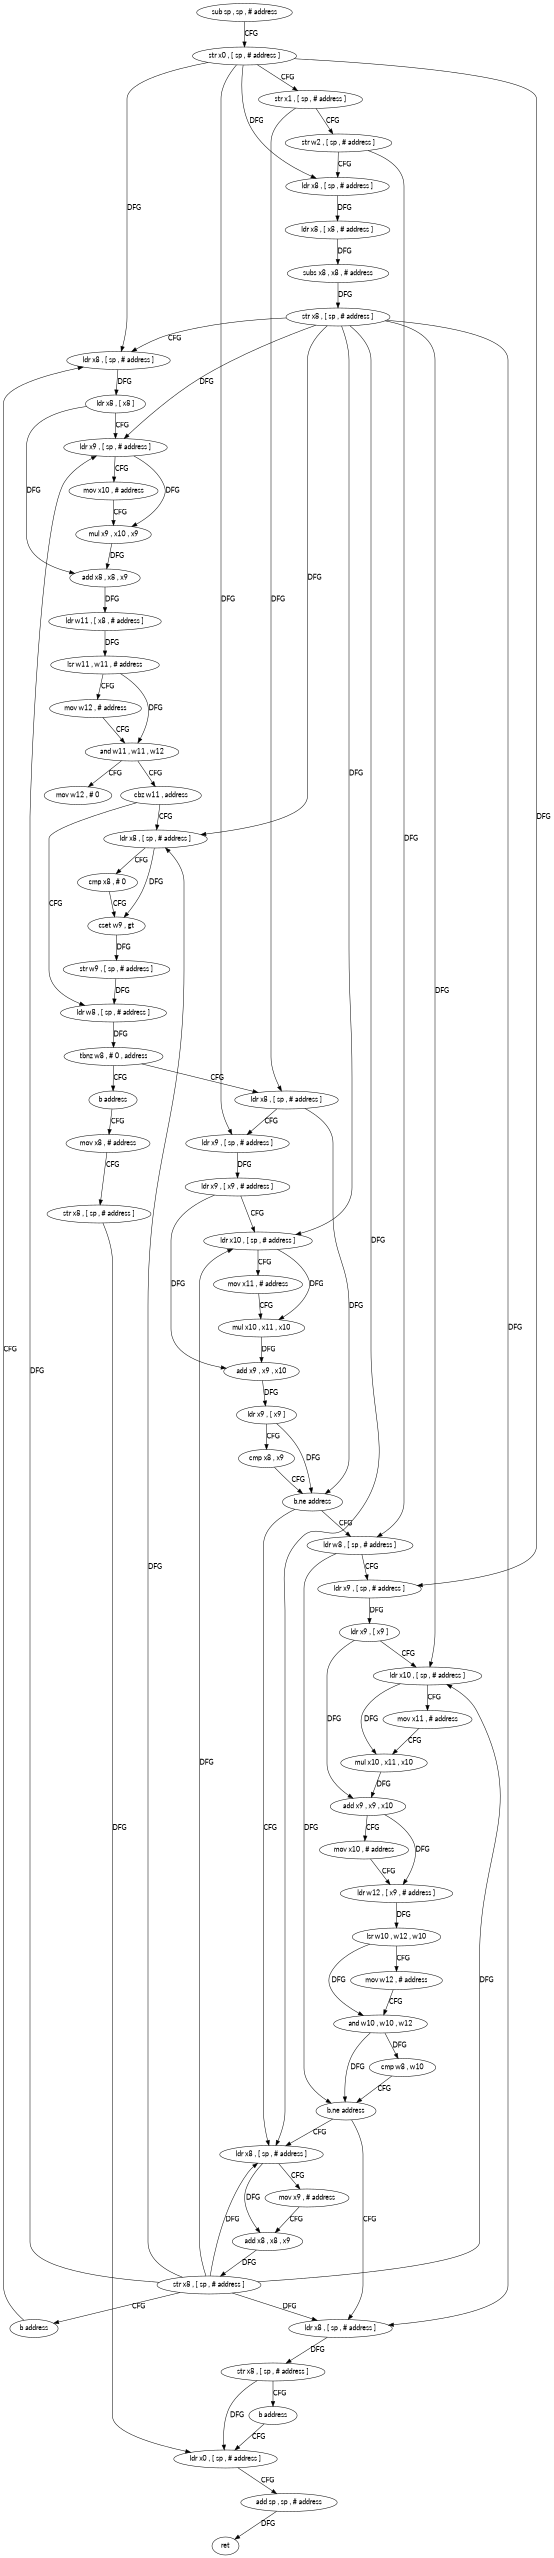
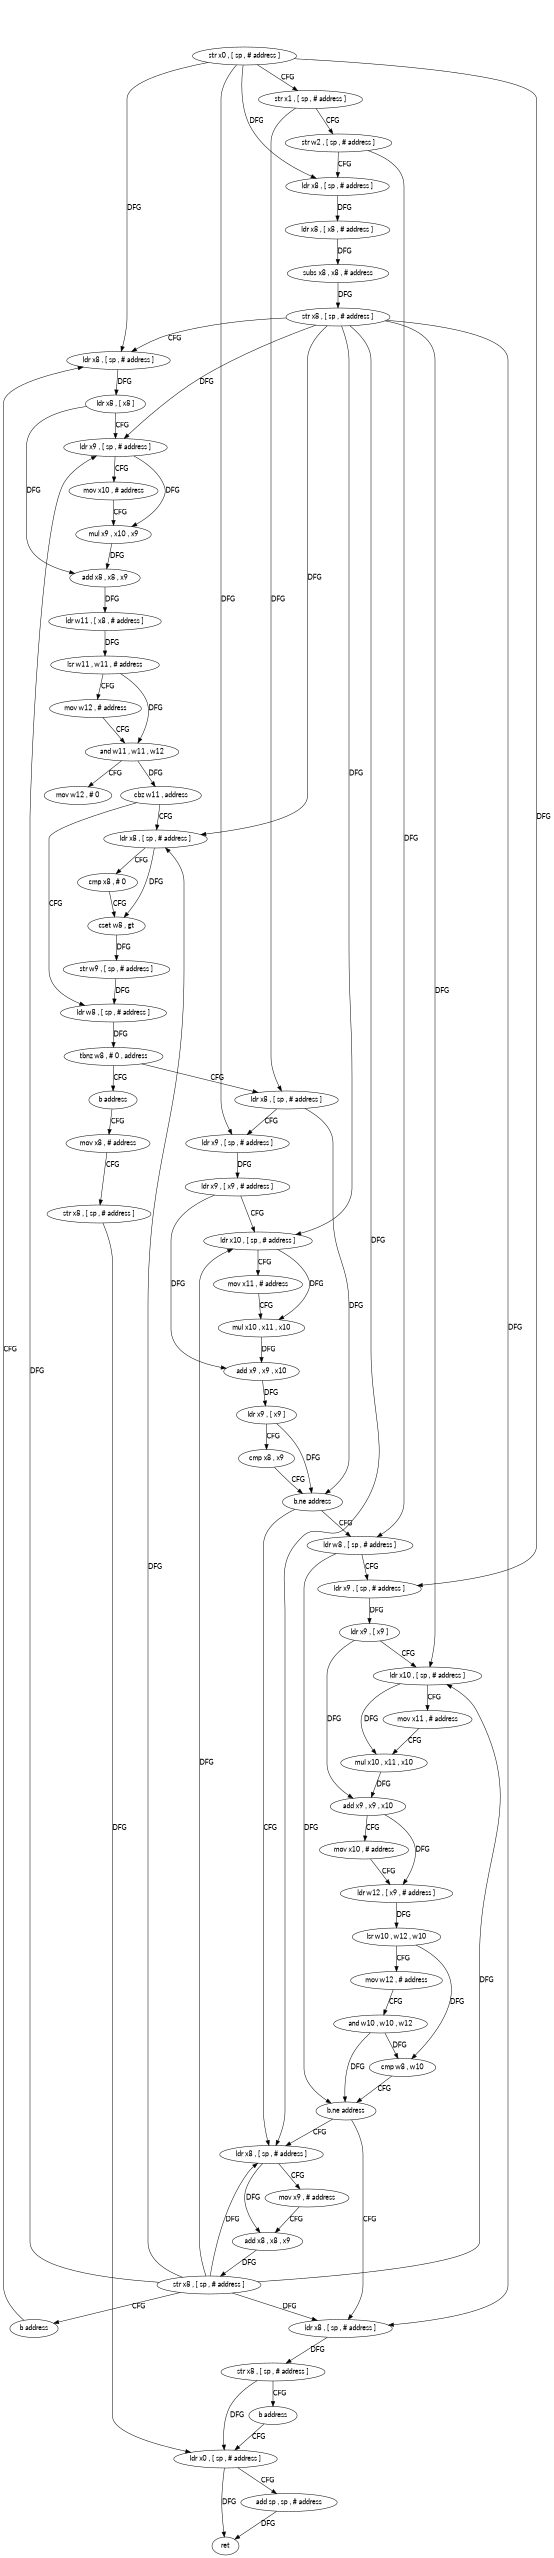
(244, 12) -> none
(156, 774) -> (156, 774)
(116, 926) -> (116, 926)
(330, 1975) -> (450, 1998)
none -> (222, 2500)
